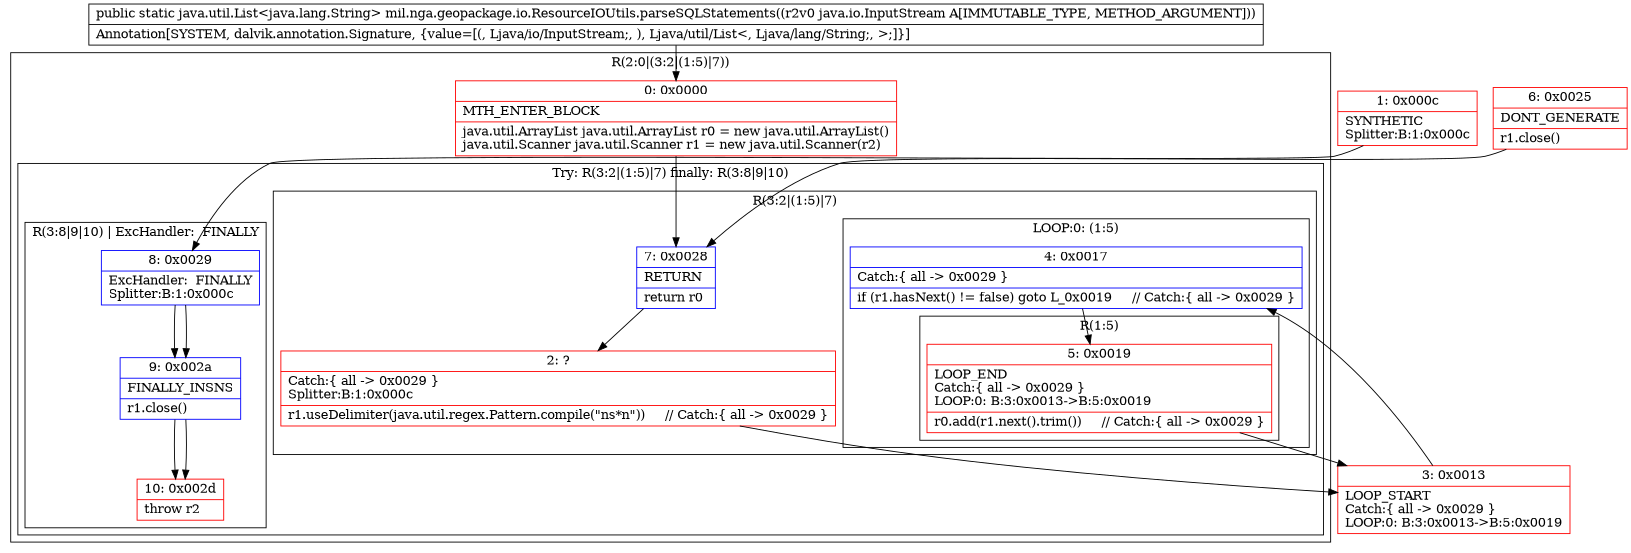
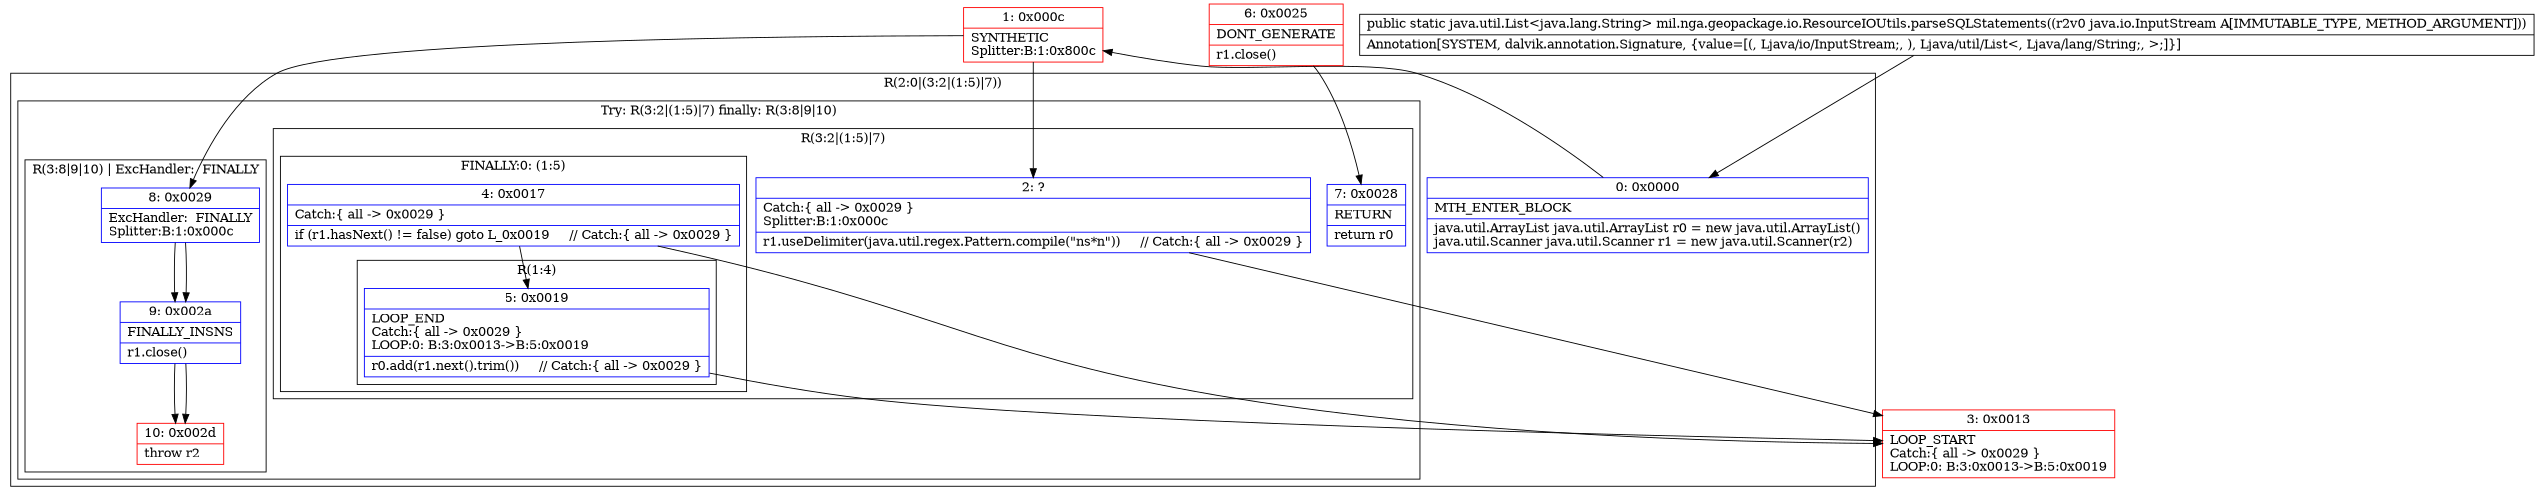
(676, 118) -> (1648, 215)
(1407, 135) -> (1033, 51)
(676, 197) -> (1371, 67)
(1076, 229) -> (514, 167)
(1099, 326) -> (537, 271)
(624, 327) -> (1033, 115)
(1363, 380) -> (1287, 406)
(558, 388) -> (1033, 215)
(1099, 388) -> (537, 333)
